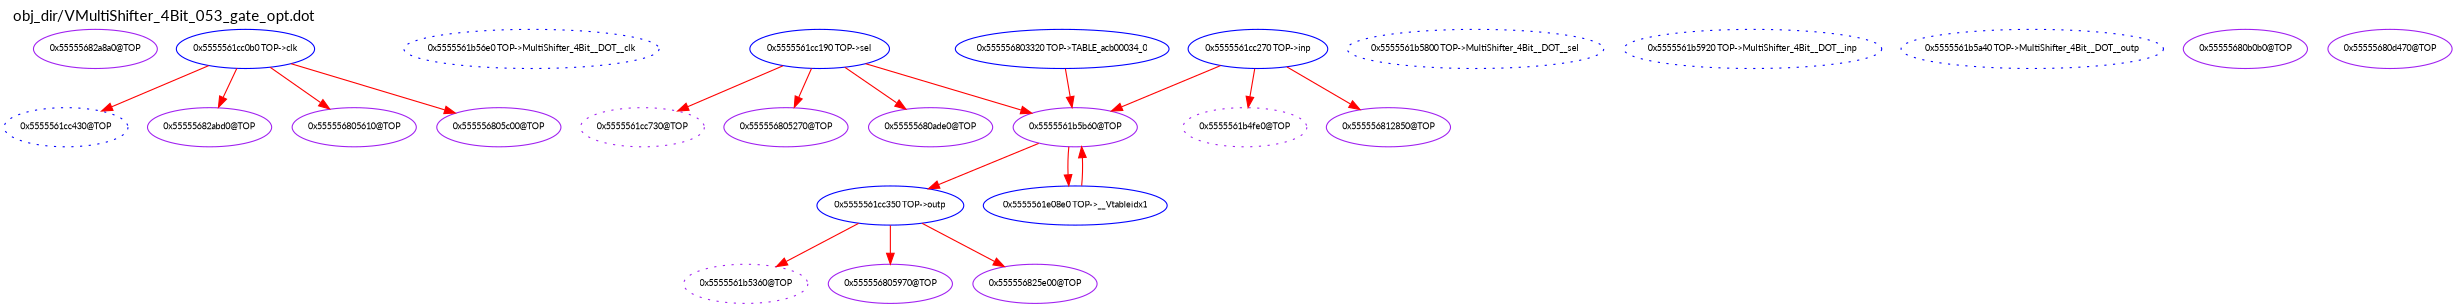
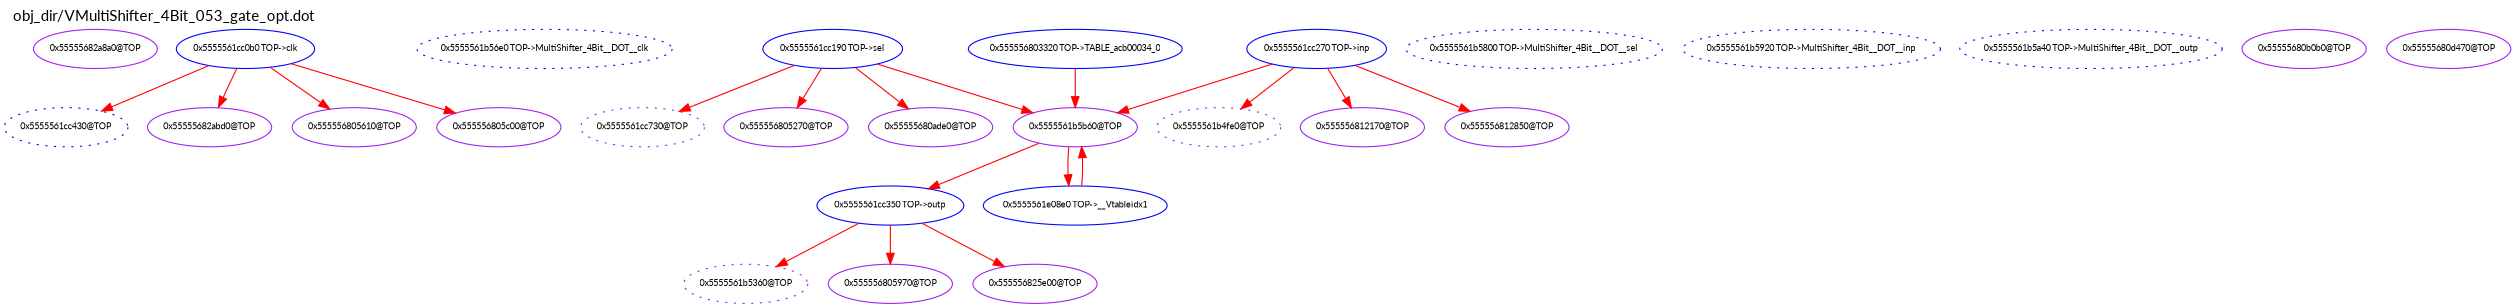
none -> (1362, 127)
